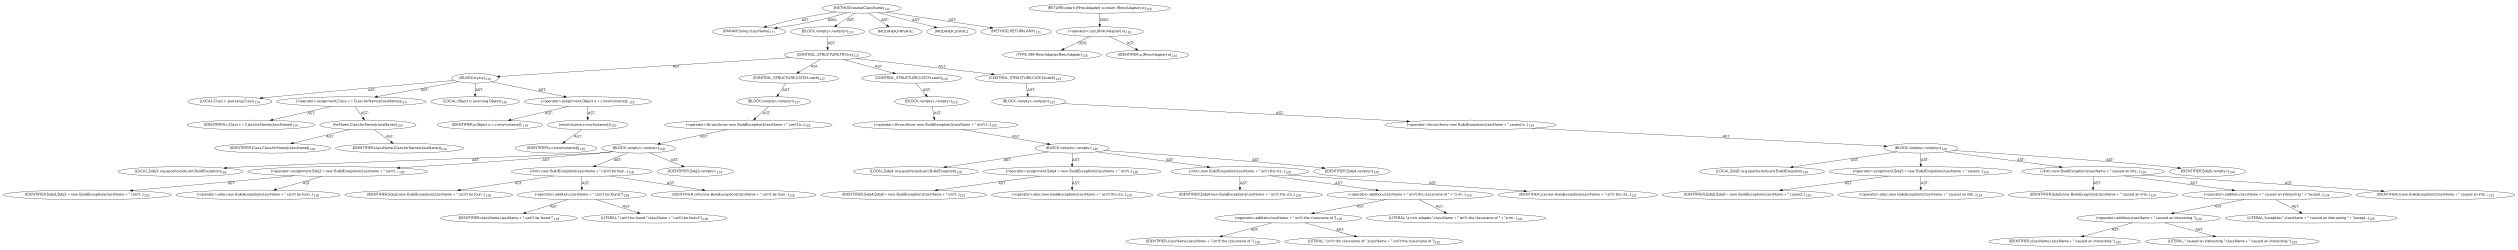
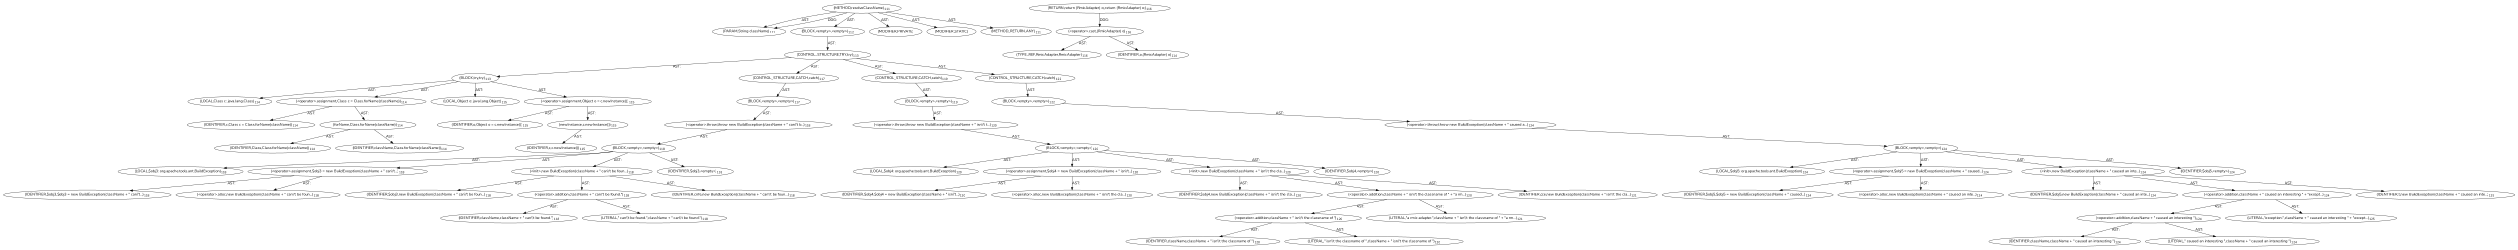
(1083, 43) -> (1083, 43)
